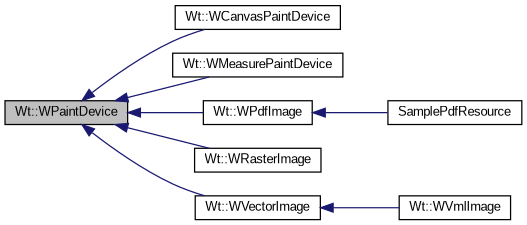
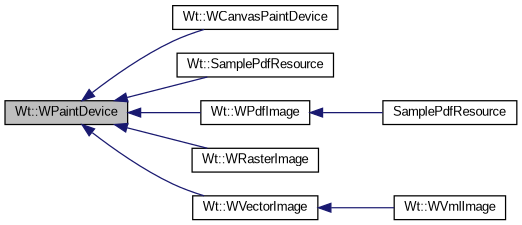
(258, 65) -> (255, 65)
